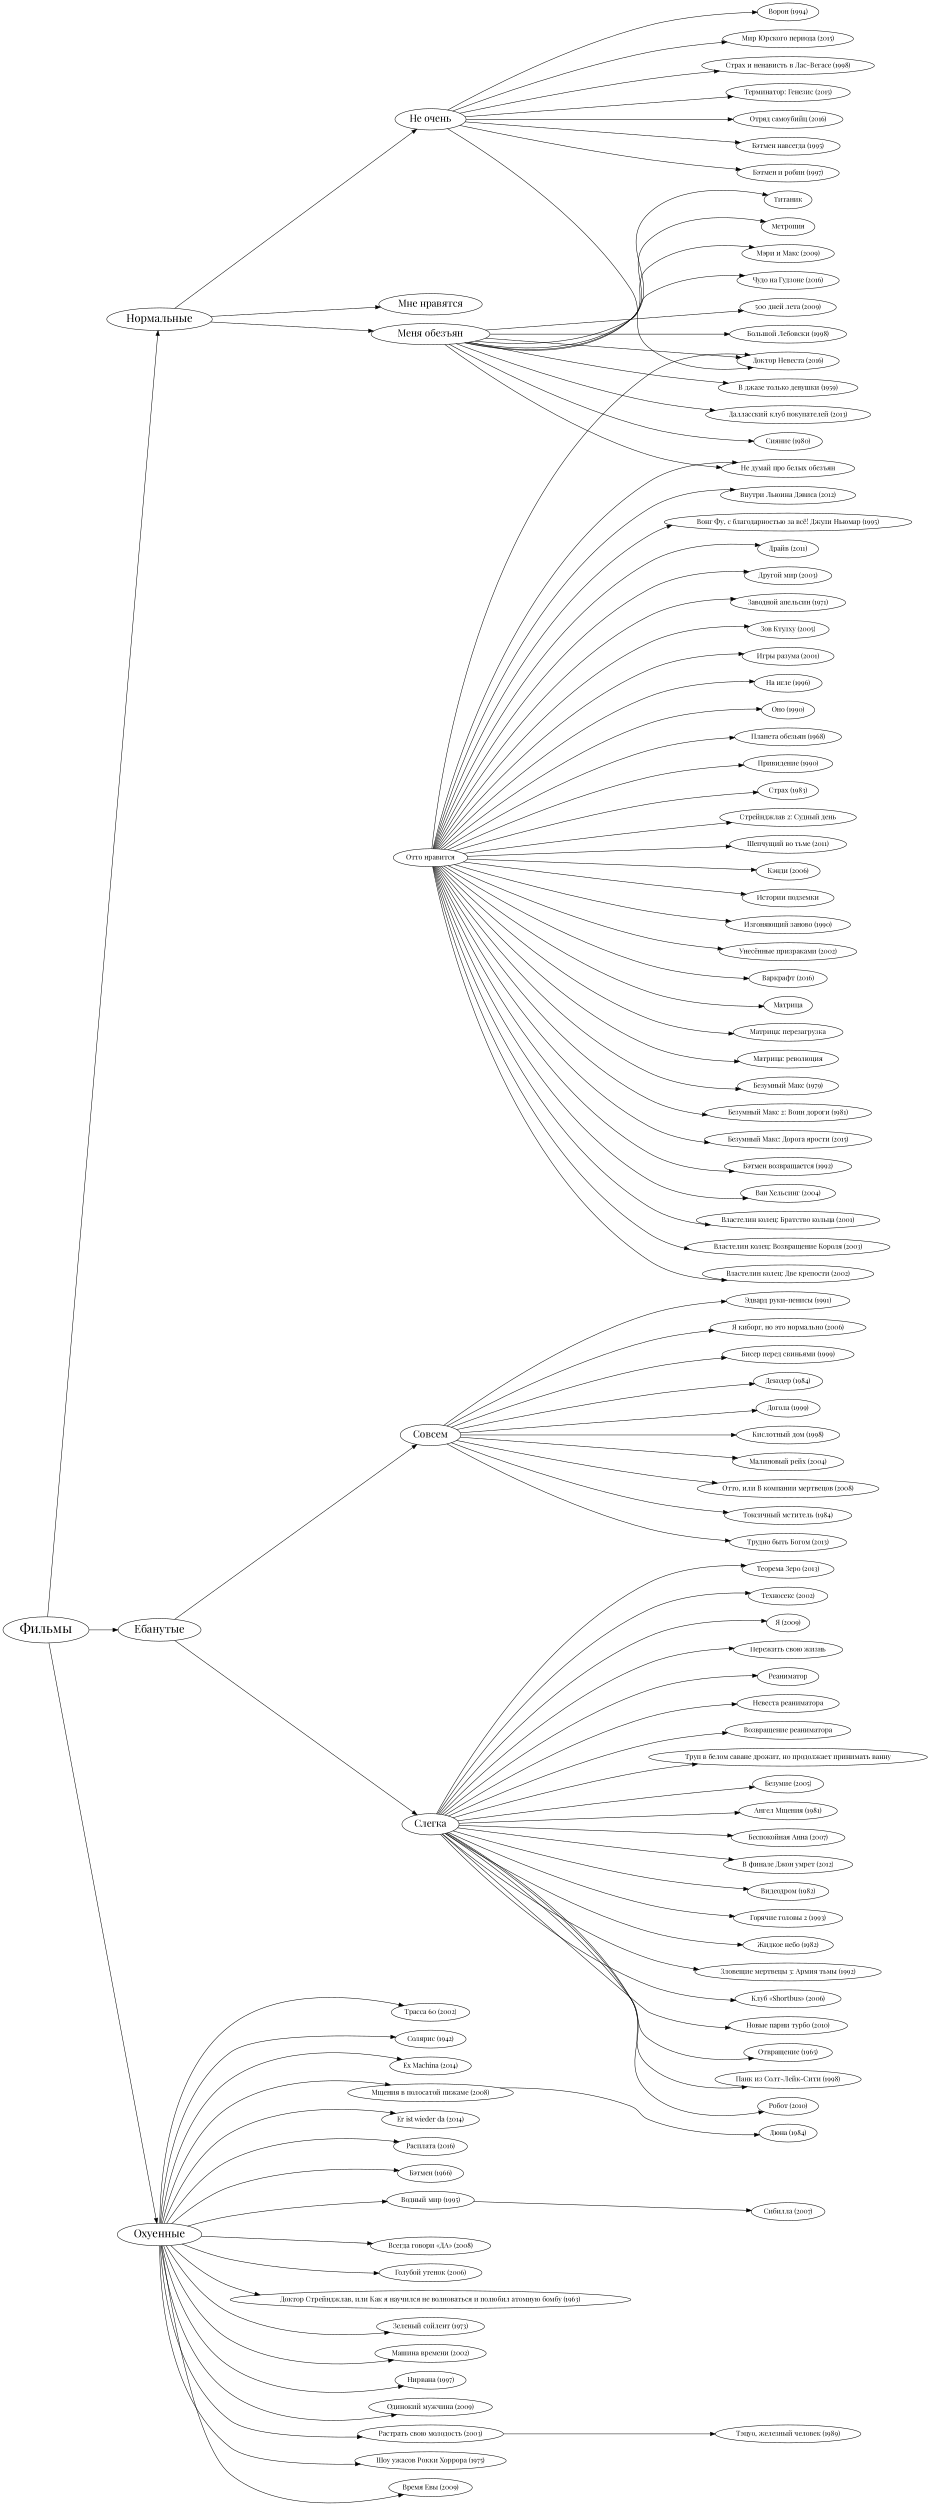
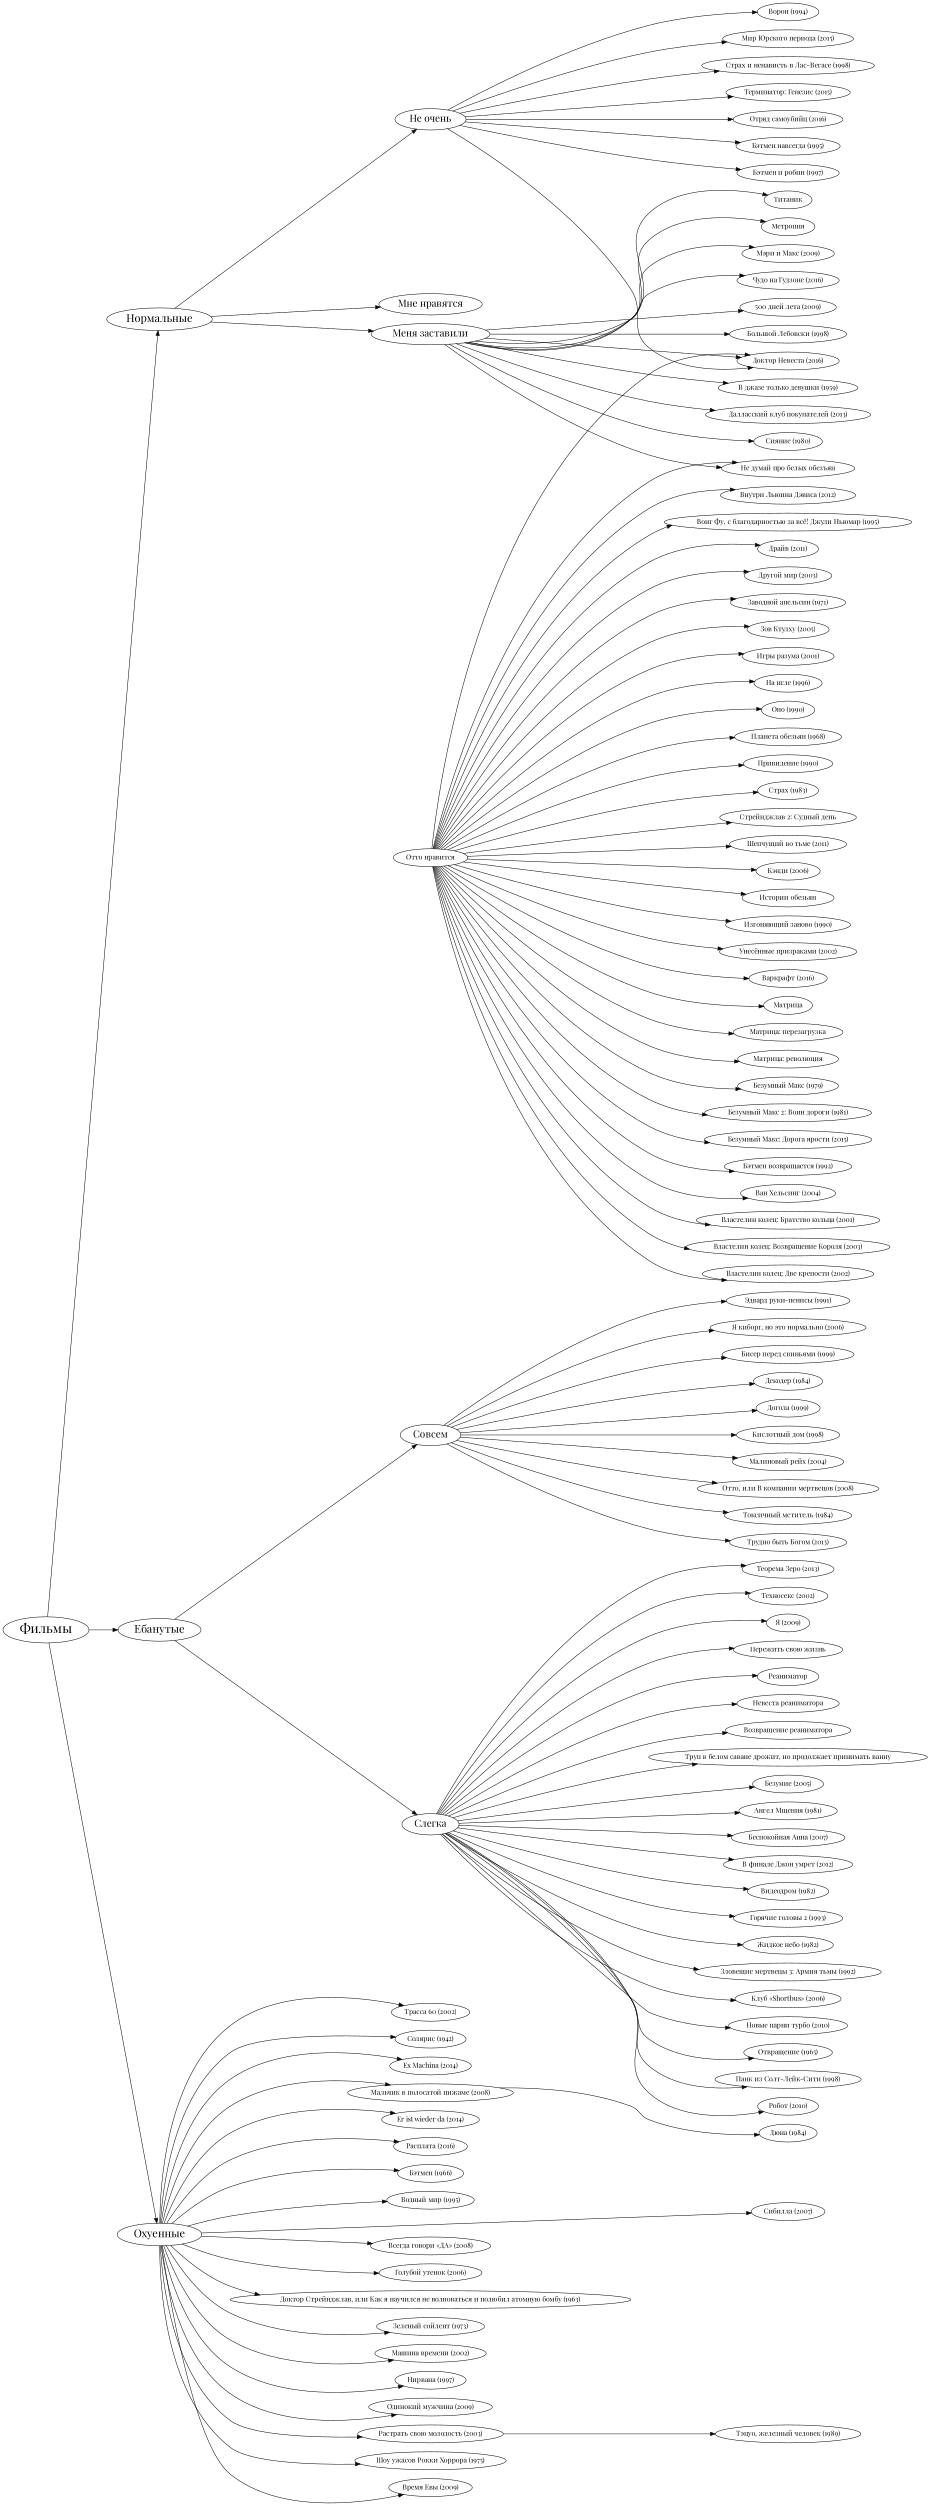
(431, 334) -> (431, 334)
(788, 898) -> (788, 898)
(431, 2093) -> (431, 2093)
(610, 2206) -> (474, 2223)
